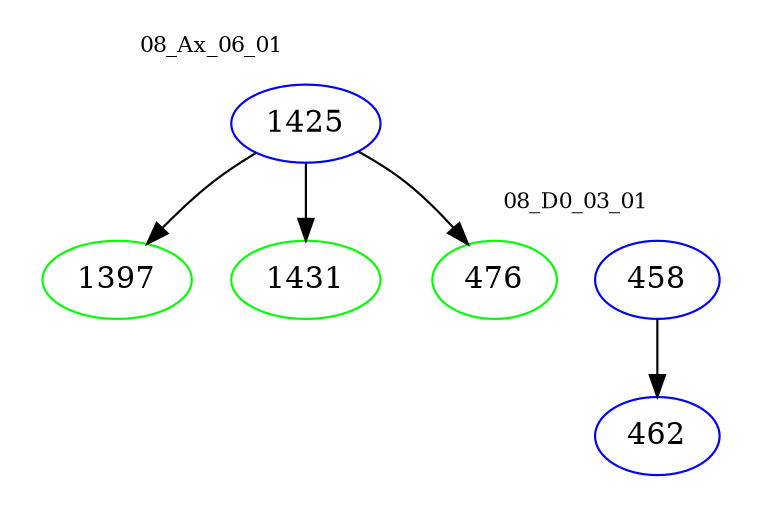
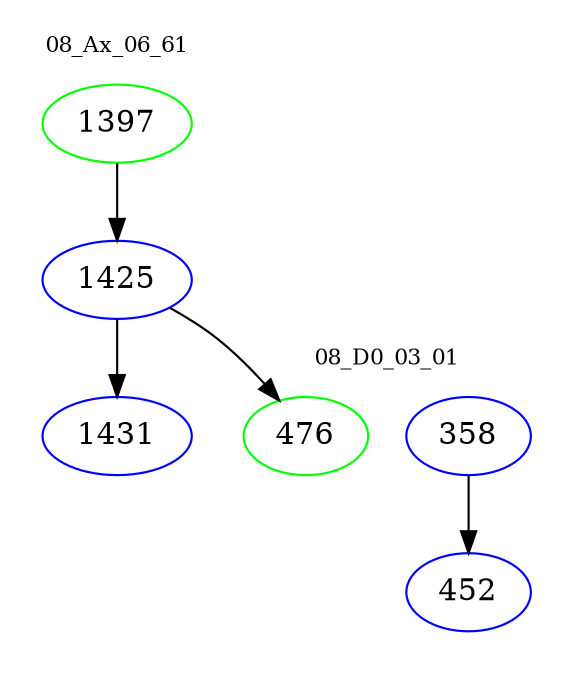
(212, 47) -> (117, 47)
(207, 187) -> (117, 191)
(306, 280) -> (117, 436)
(657, 280) -> (469, 436)
(657, 436) -> (469, 592)
